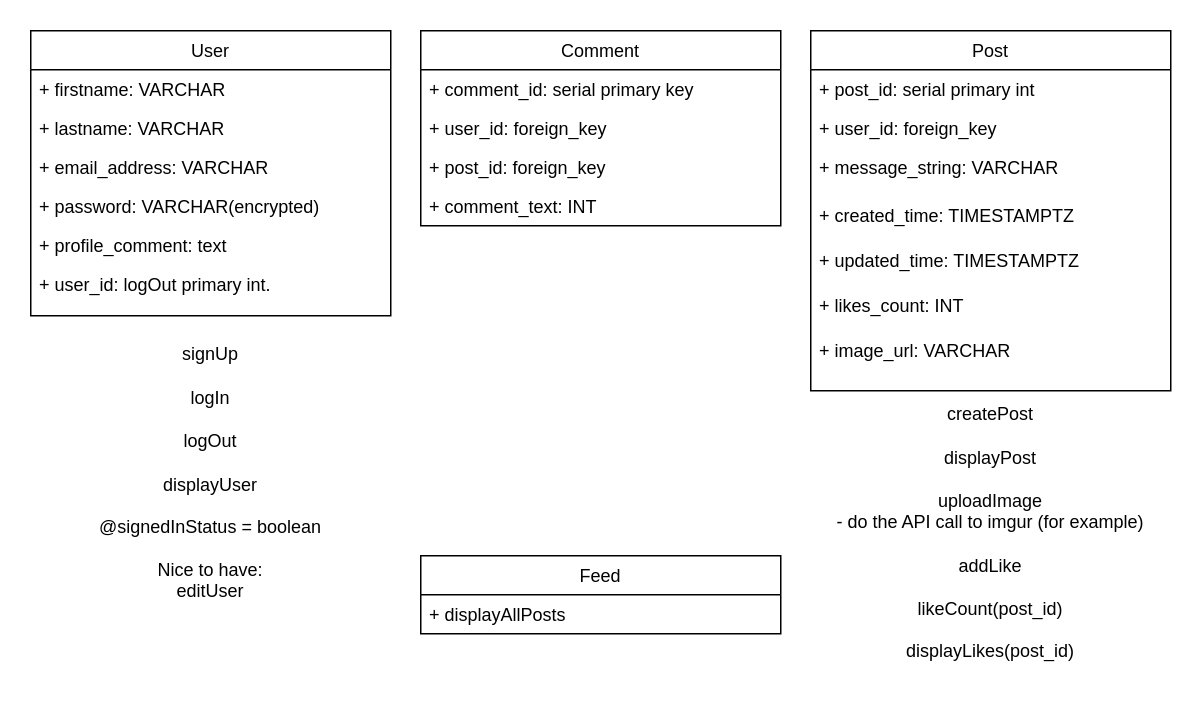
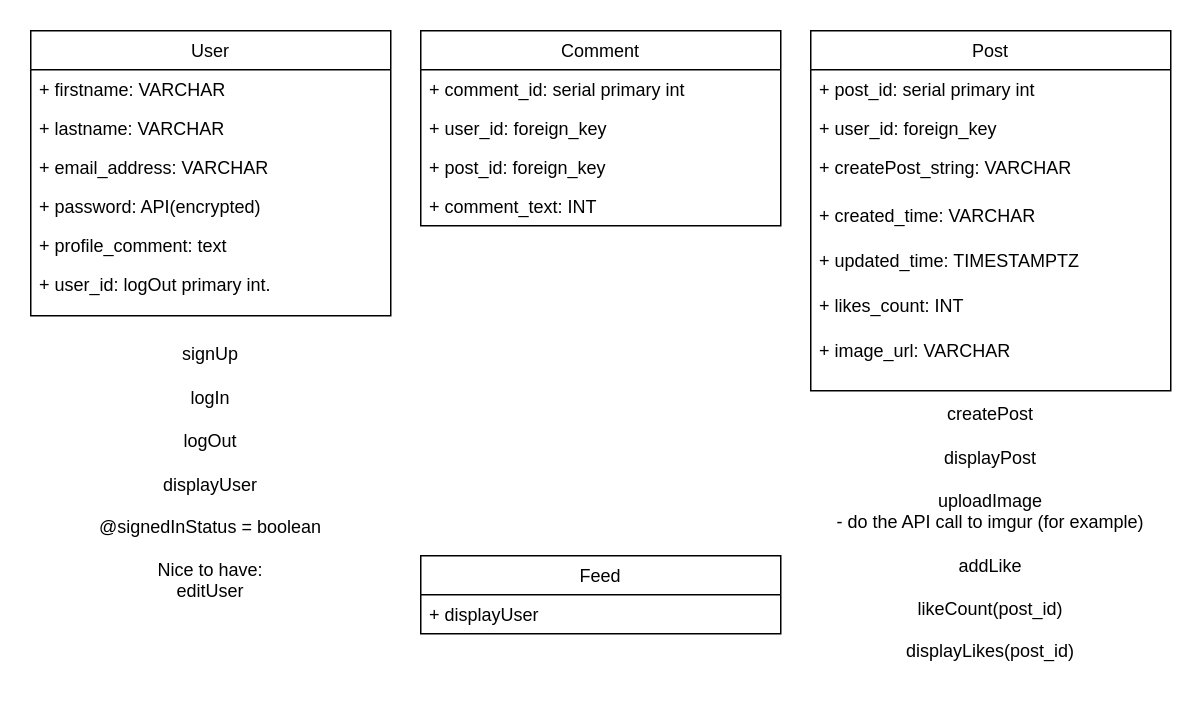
(569, 90) -> (567, 90)
(936, 168) -> (951, 168)
(183, 207) -> (163, 207)
(946, 216) -> (926, 216)
(503, 615) -> (488, 615)
